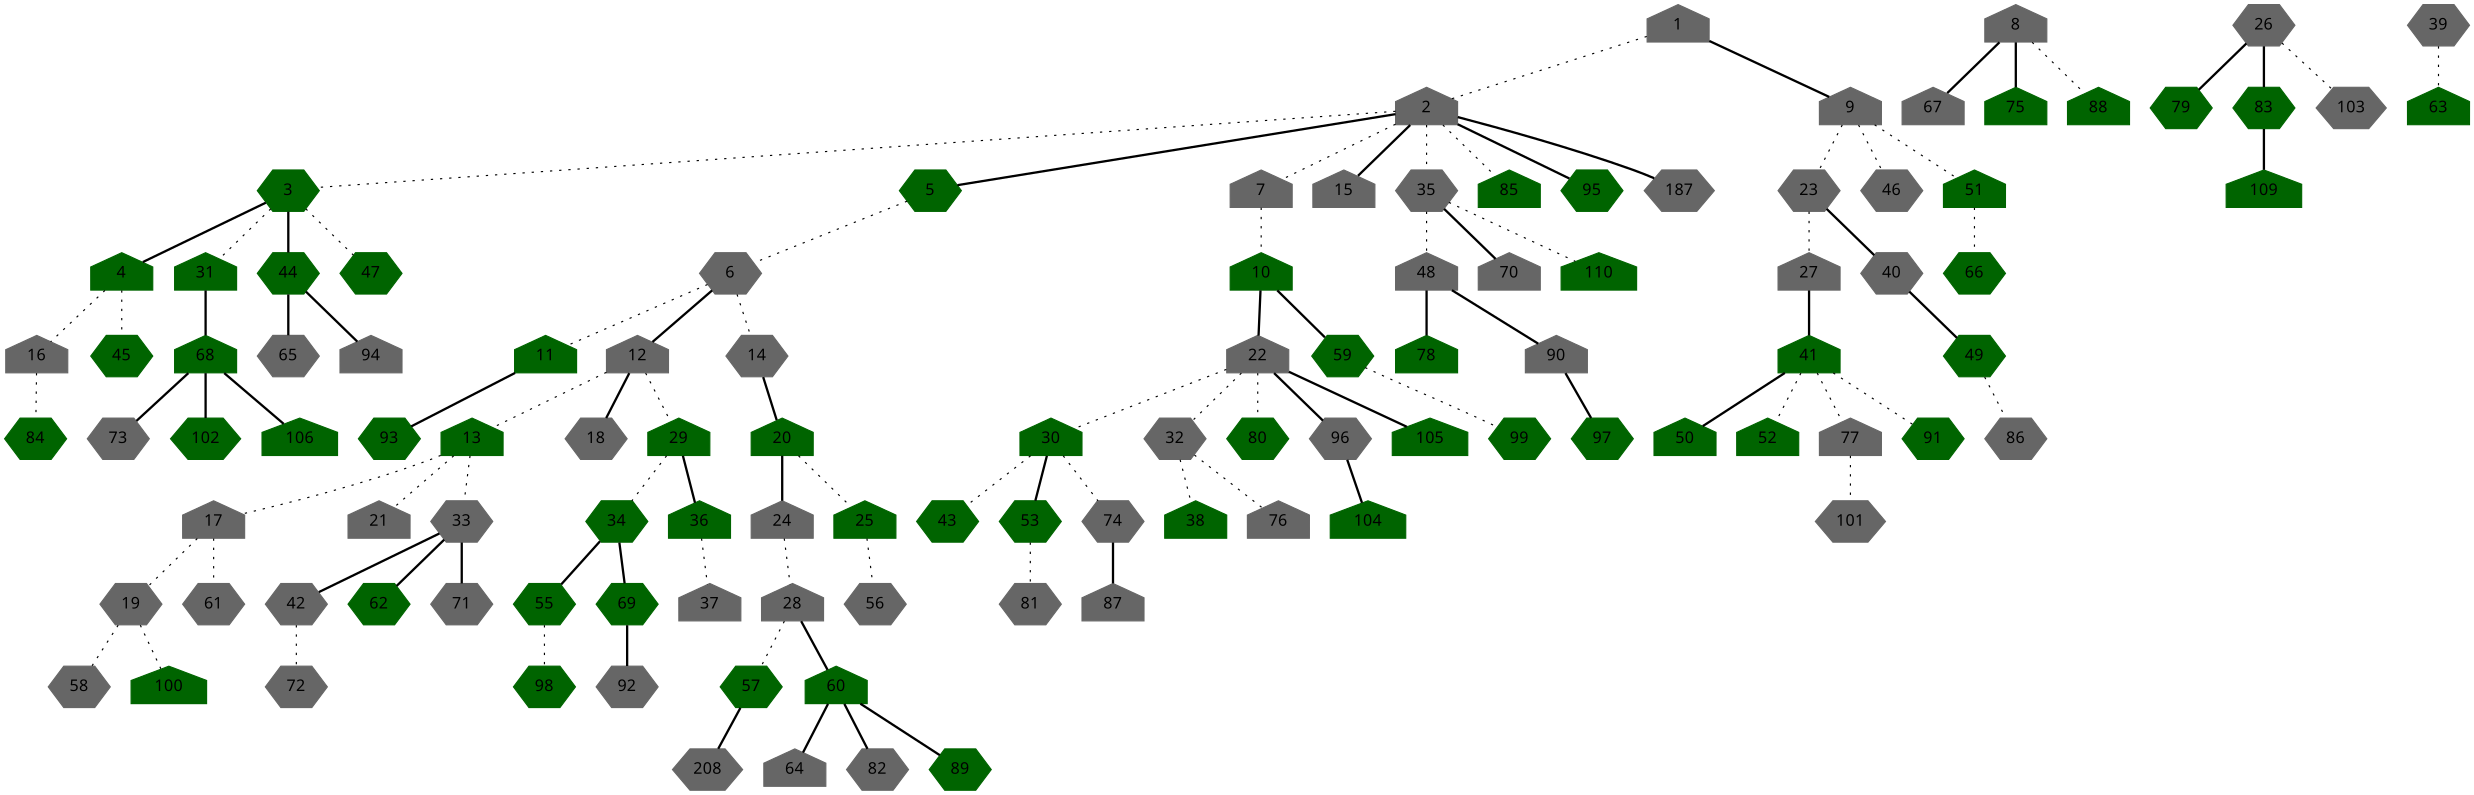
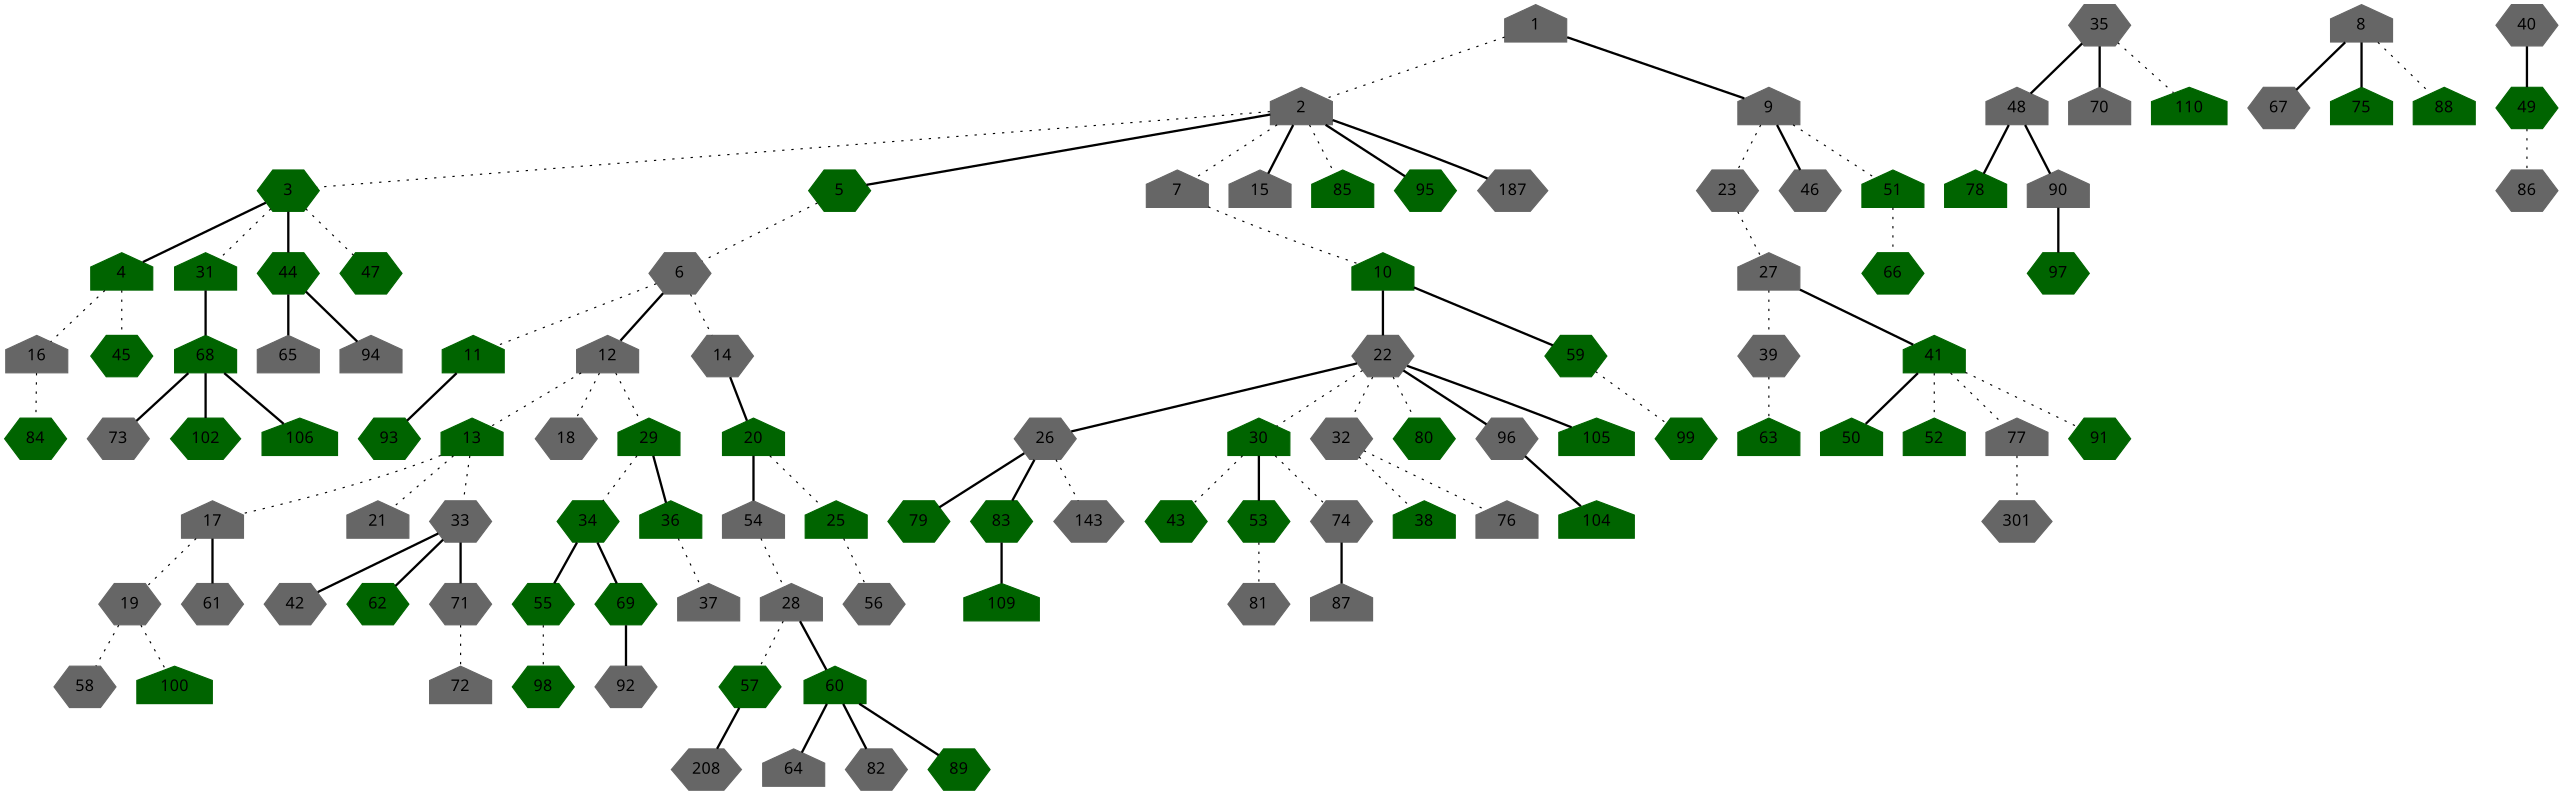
(1933, 108) -> (2279, 108)
(2351, 108) -> (1089, 521)
(1427, 147) -> none
(1870, 147) -> (1789, 147)
(1427, 232) -> (2056, 69)
(1850, 232) -> none
none -> (1769, 313)
(288, 356) -> (288, 356)
(1258, 356) -> (1383, 356)
(618, 396) -> (588, 396)
none -> (1214, 397)
(782, 521) -> (753, 521)
(1850, 521) -> (2017, 521)
(214, 561) -> (212, 561)
(296, 646) -> (461, 646)
(296, 687) -> (461, 687)
